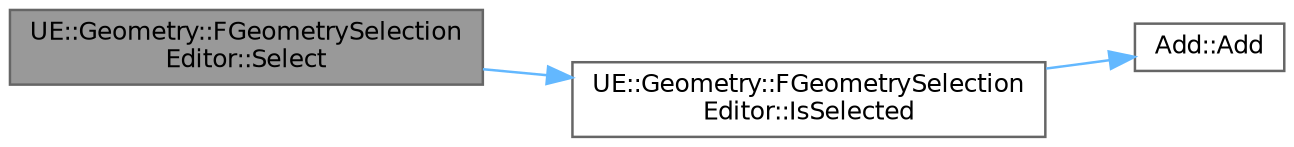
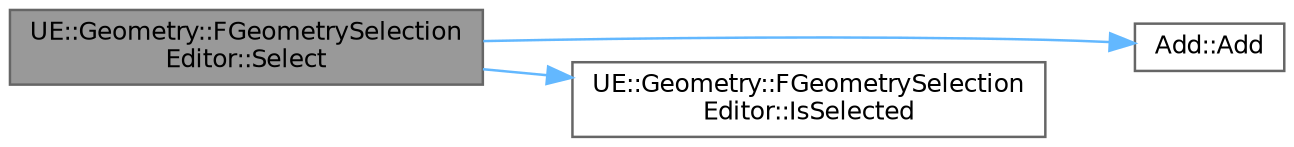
(1078, 64) -> (796, 38)
